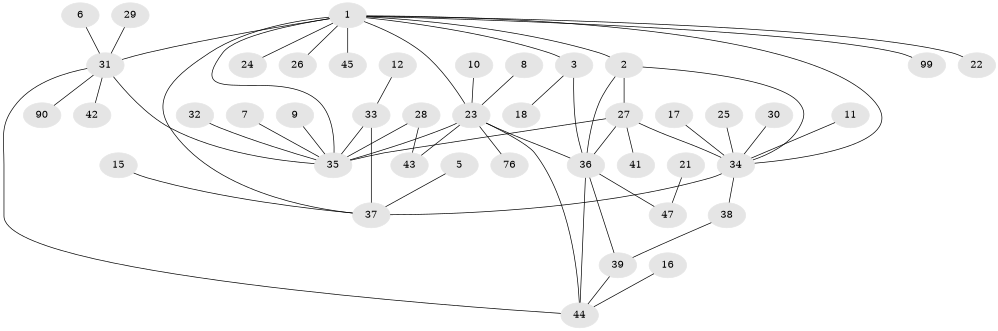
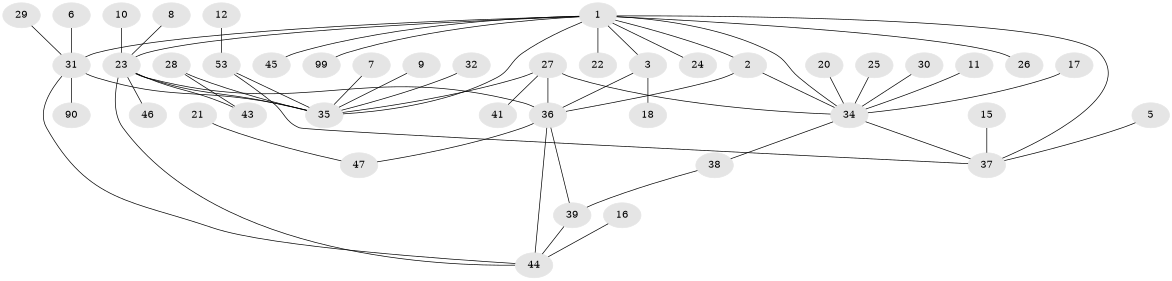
none -> (824, 65)
(624, 90) -> none
(92, 115) -> none
(371, 115) -> (222, 65)
(510, 165) -> (148, 115)
